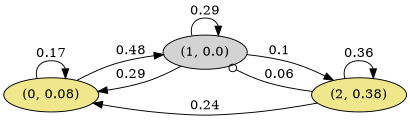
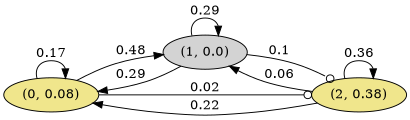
(287, 61) -> (287, 61)
(273, 84) -> (273, 84)
none -> (201, 95)
(205, 106) -> (205, 106)
